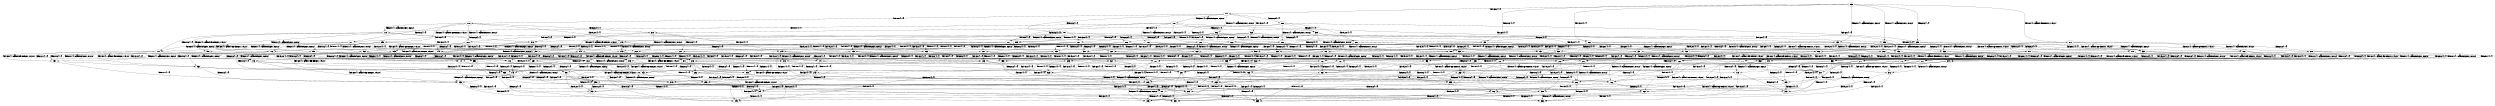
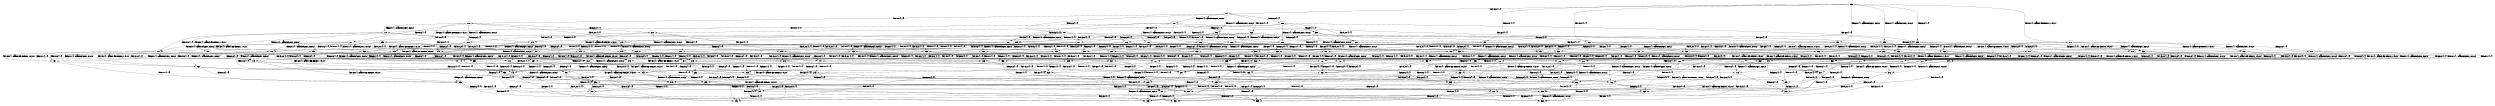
(291, 45) -> none
none -> (1050, 46)
none -> (1112, 56)
(1355, 69) -> (1813, 87)
(487, 76) -> (827, 99)
(625, 77) -> (657, 78)
